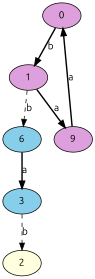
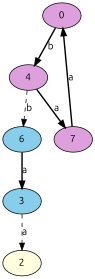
(28, 78) -> (28, 78)
(73, 139) -> (73, 139)
(25, 232) -> (25, 232)
